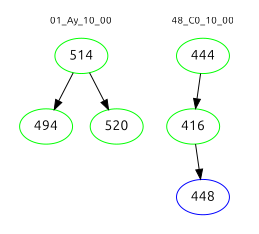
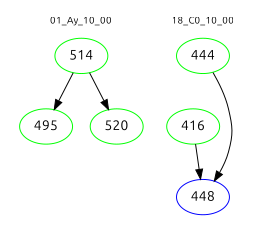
(203, 21) -> (203, 21)
(199, 86) -> (231, 122)
(46, 126) -> (46, 126)
